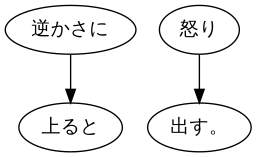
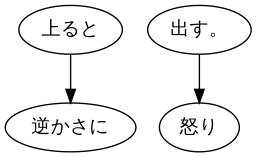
(71, 72) -> (71, 72)
(199, 72) -> (199, 72)
